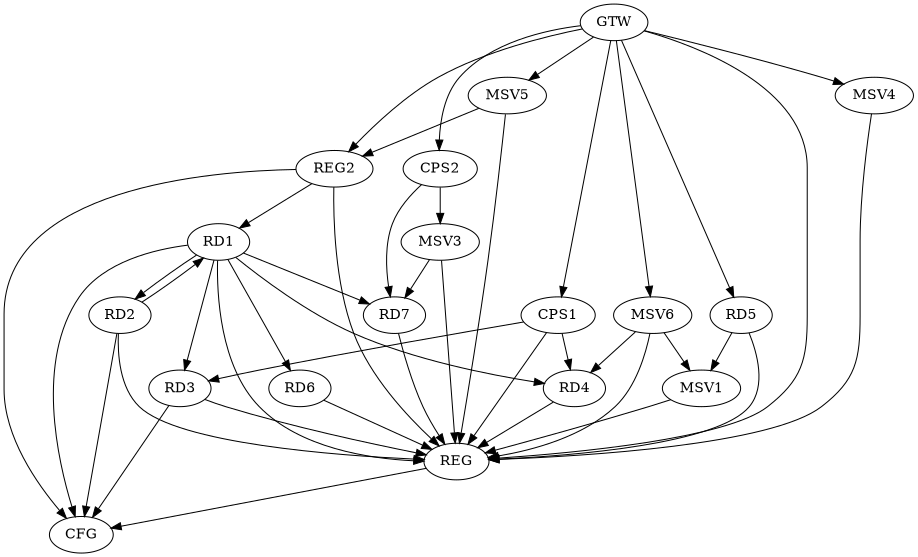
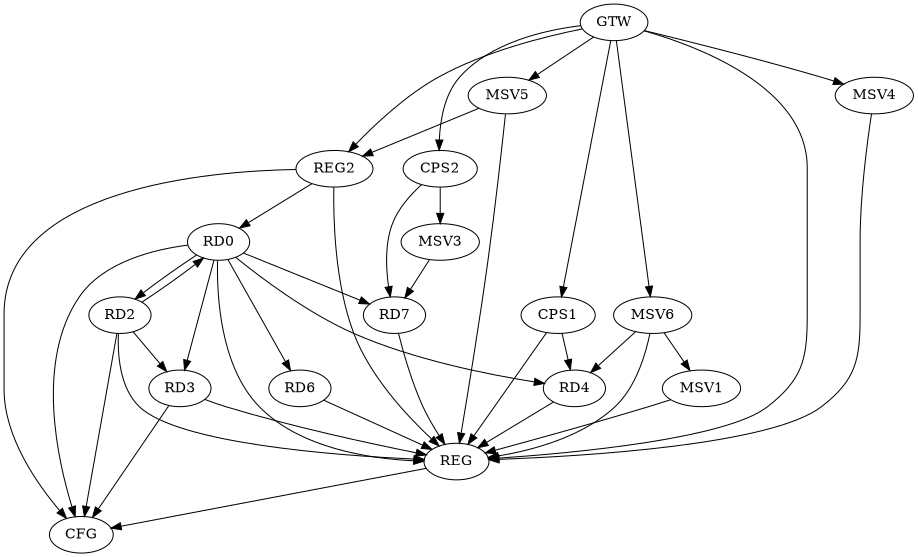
(219, 242) -> (219, 242)
(741, 315) -> none
(448, 347) -> none
(371, 349) -> (147, 348)
